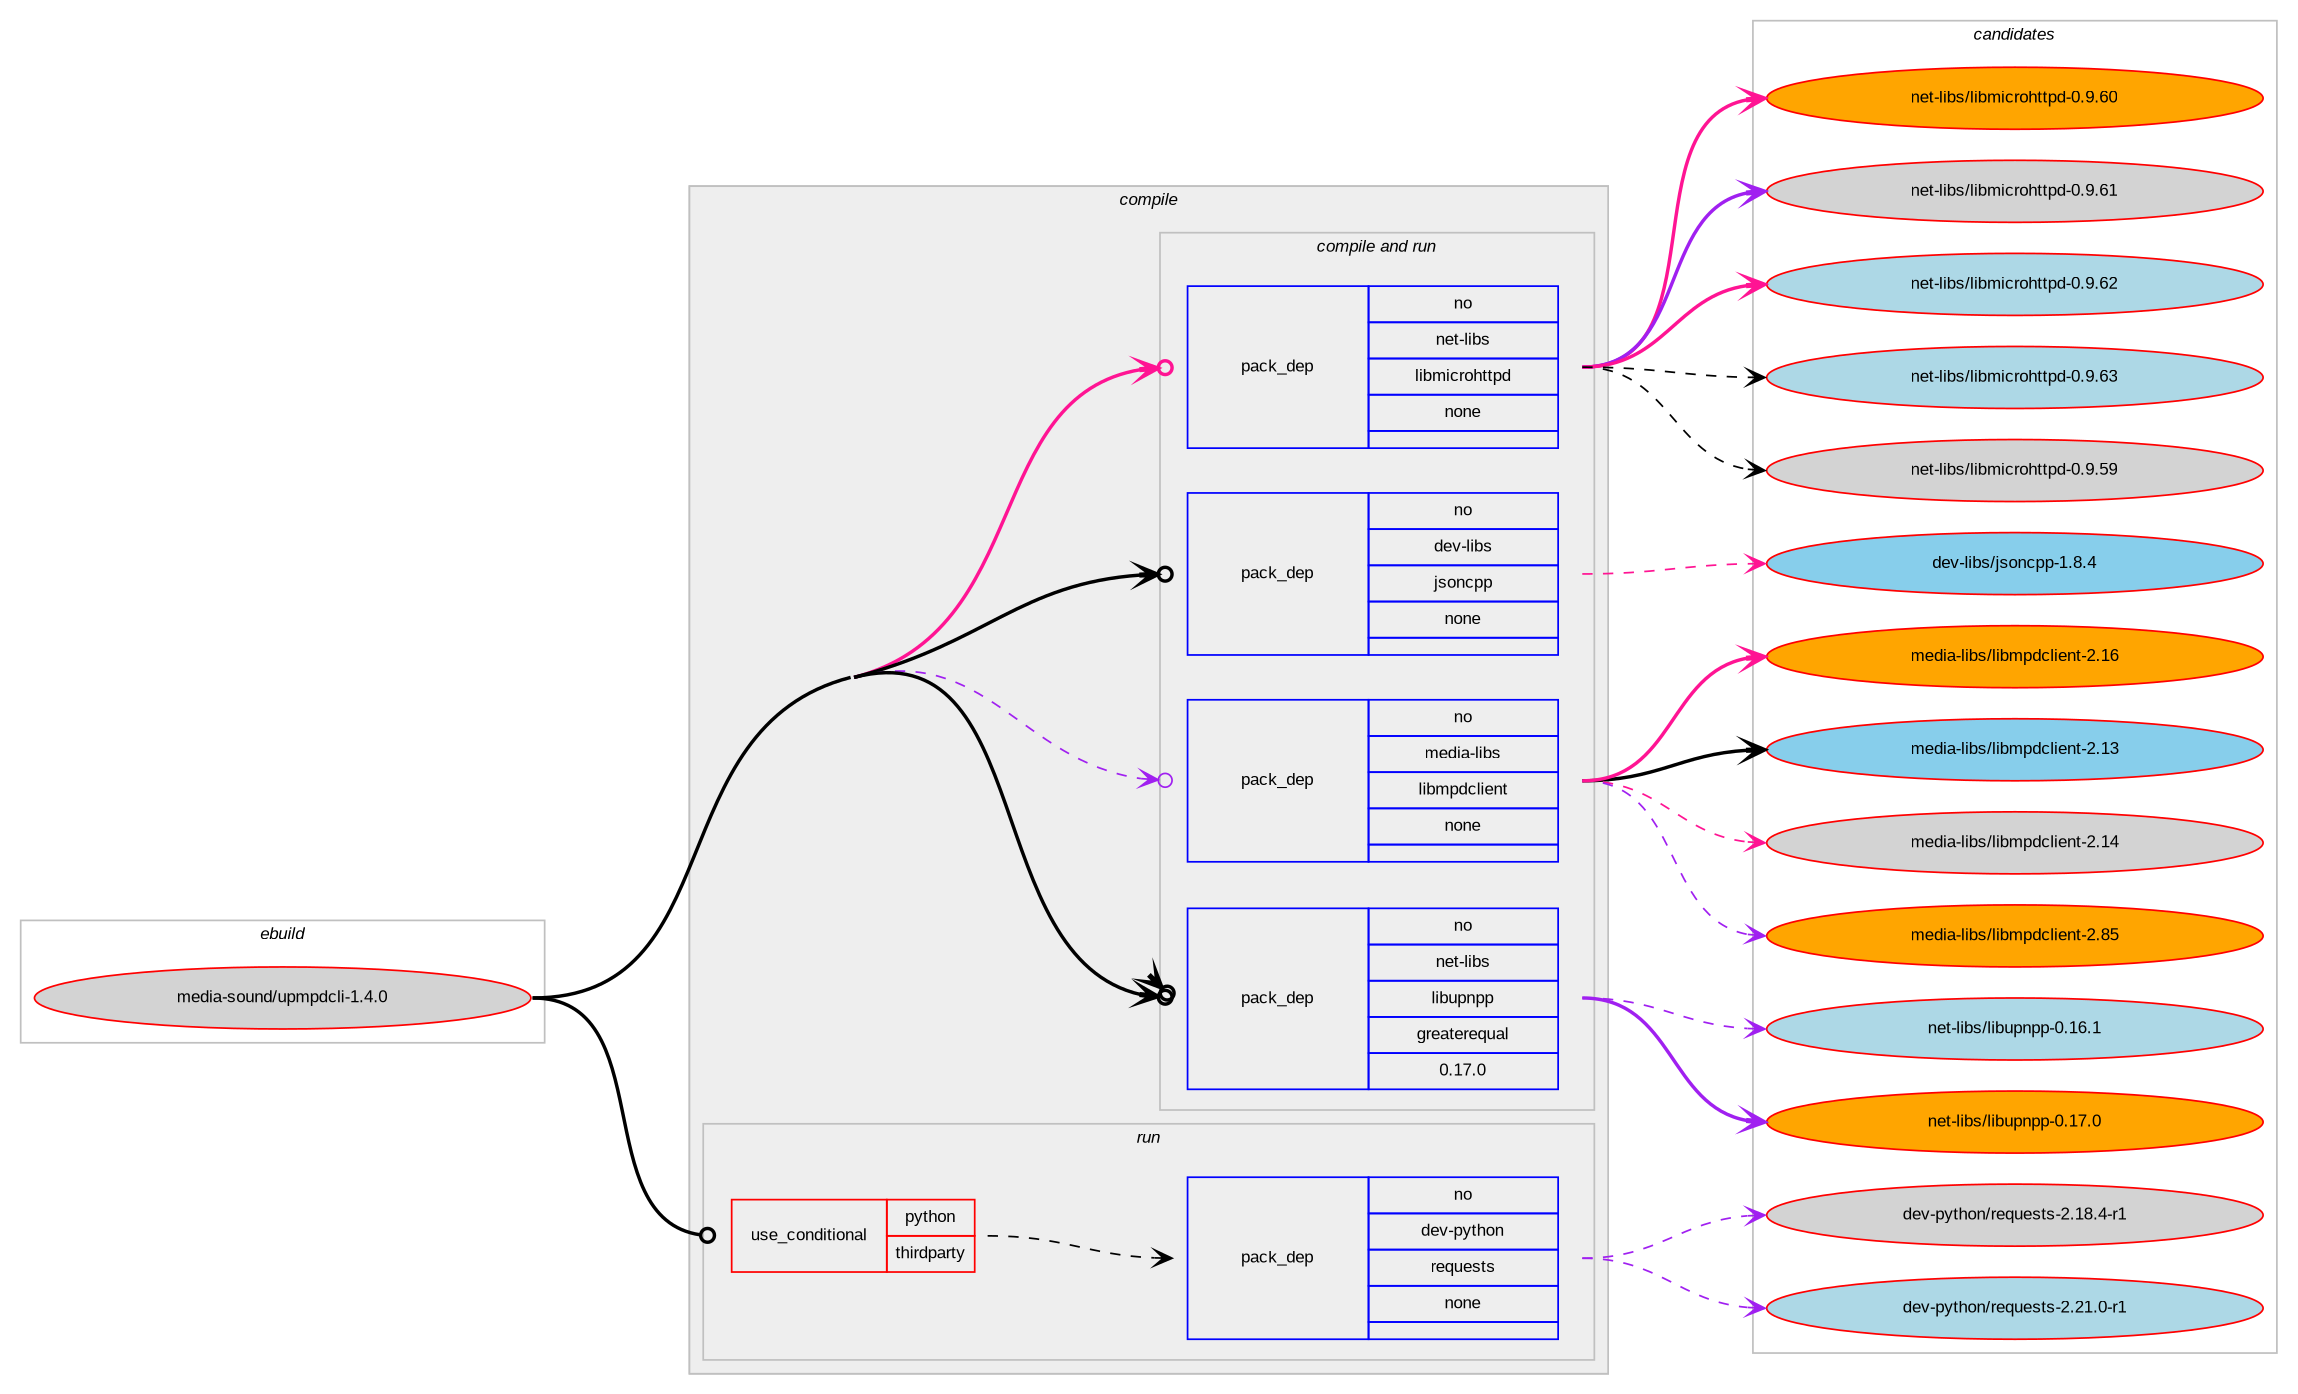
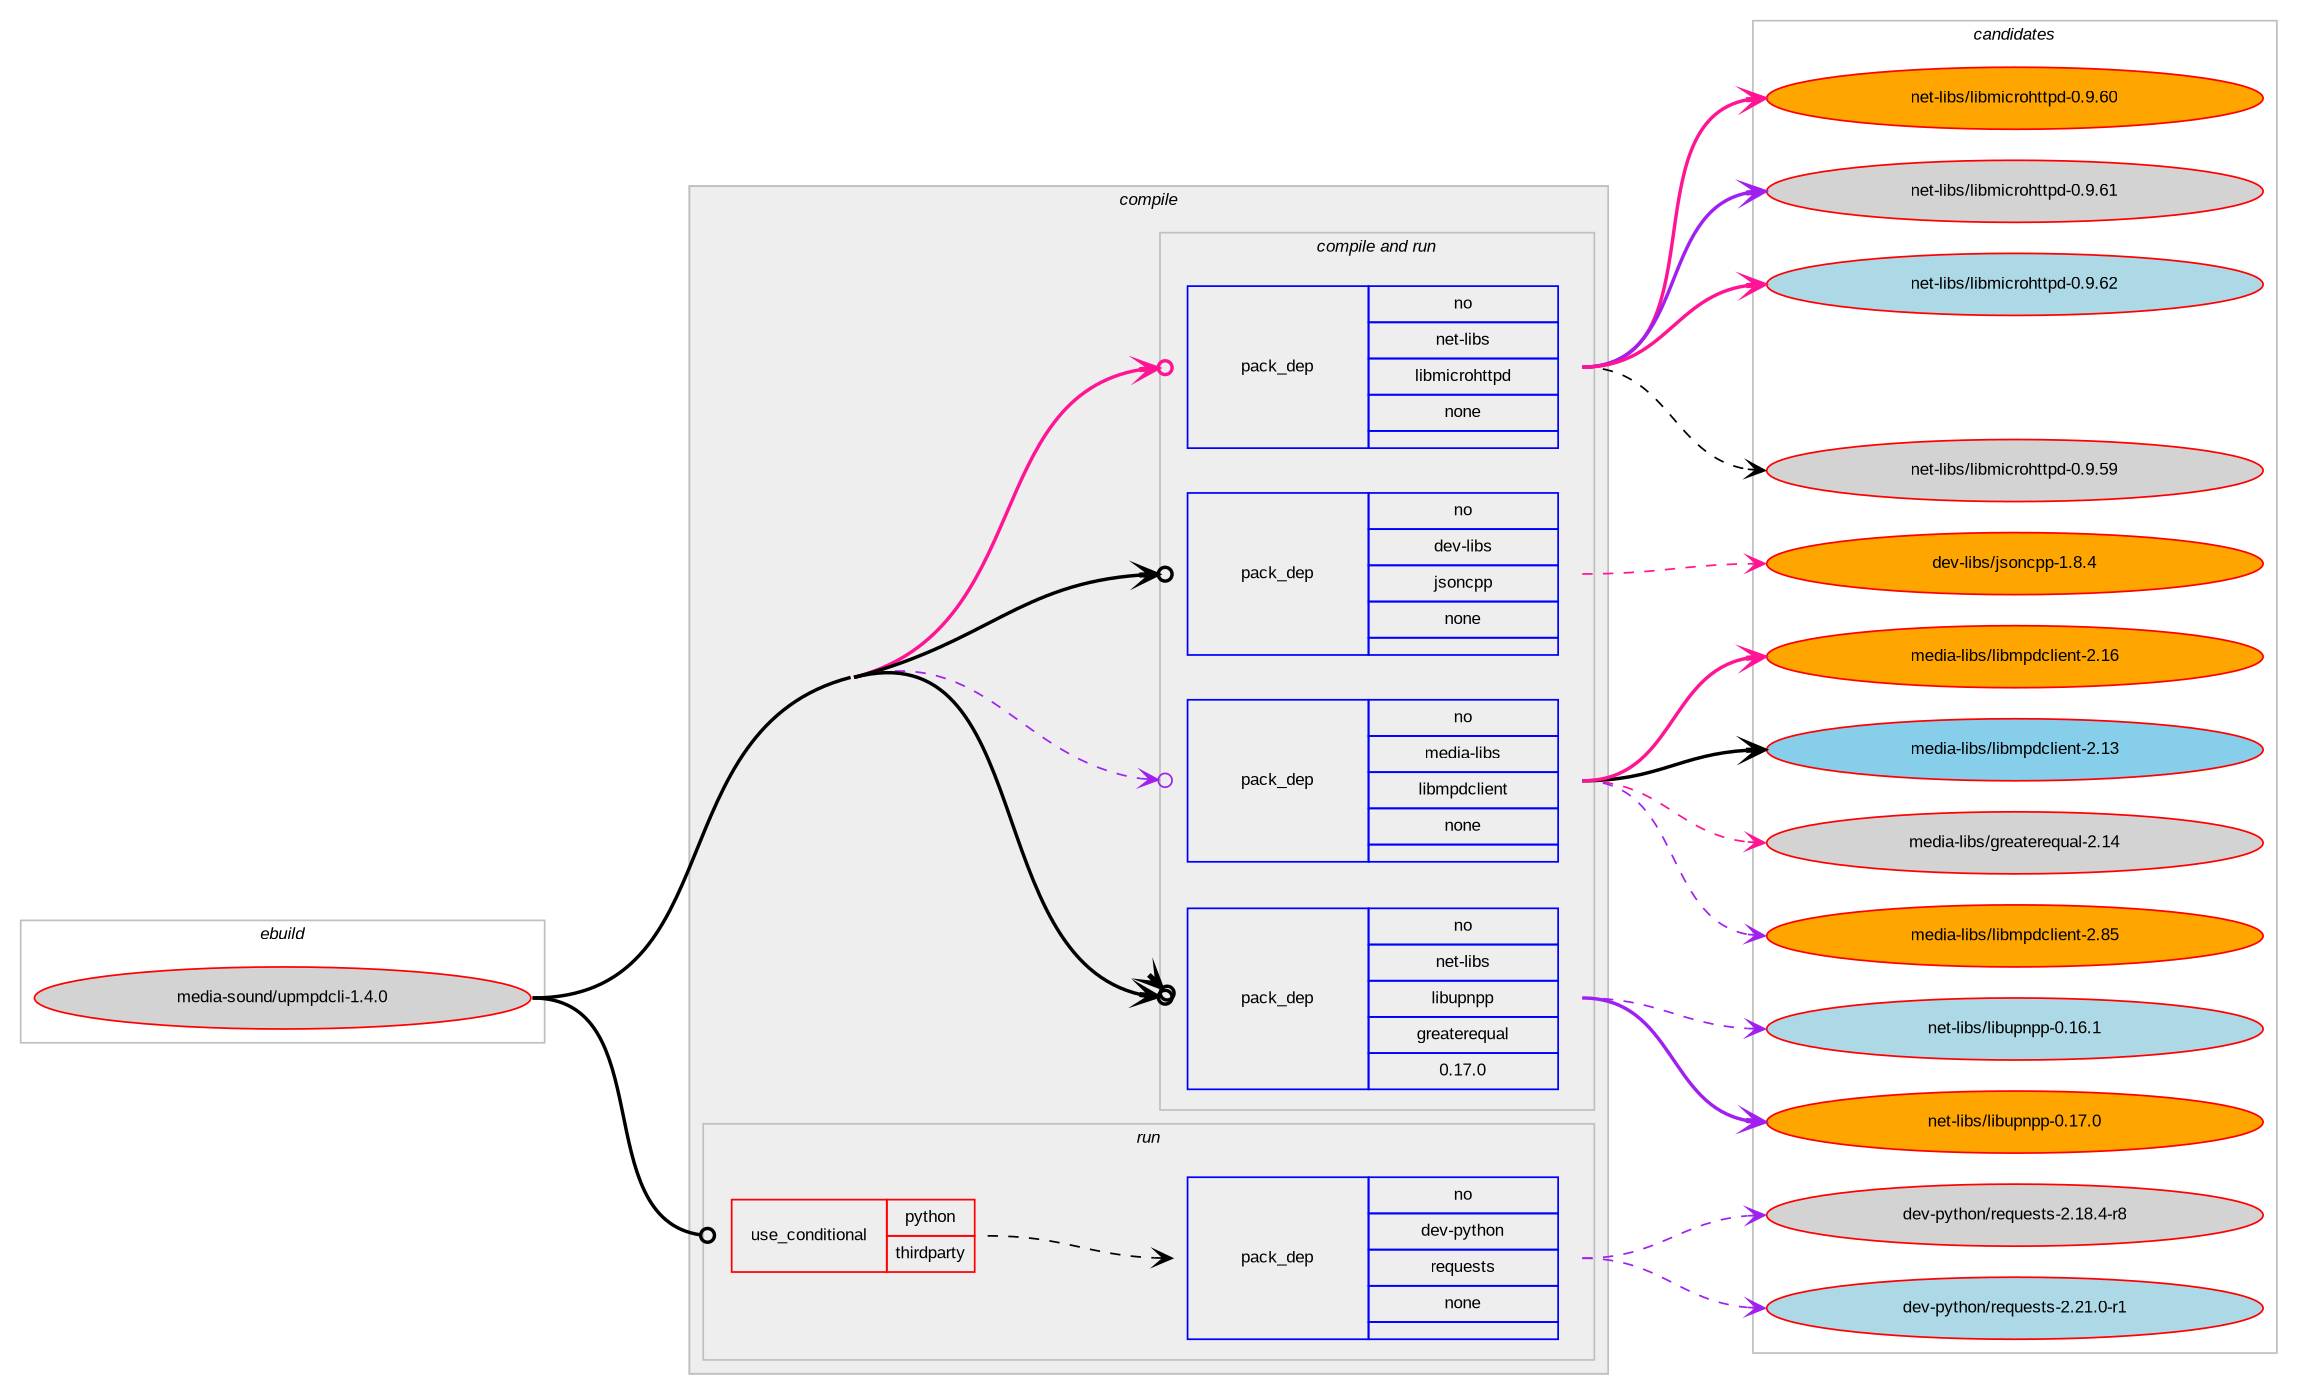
(2015, 377) -> none
(2015, 564) -> (2015, 564)
(2015, 843) -> (2015, 843)
(2015, 1215) -> (2015, 1215)
